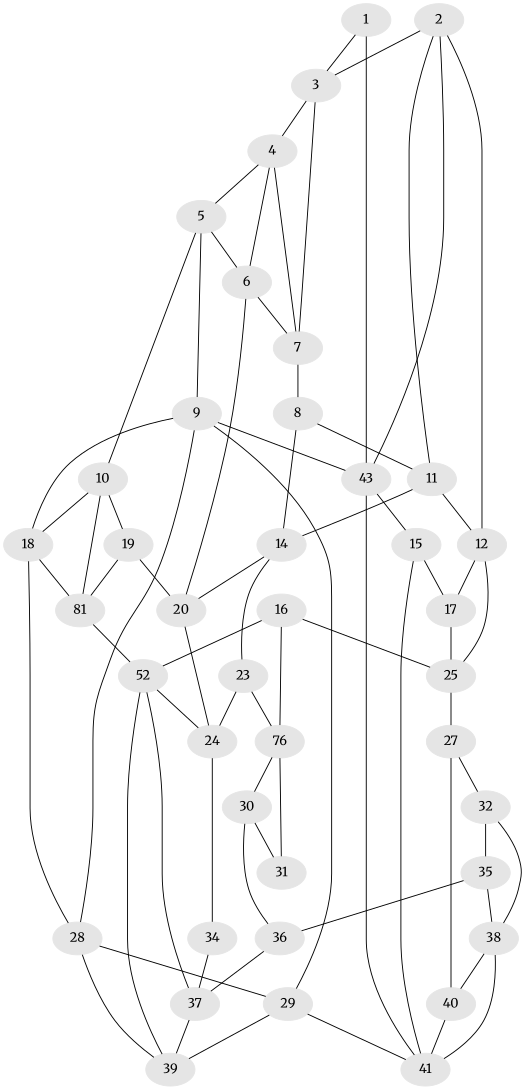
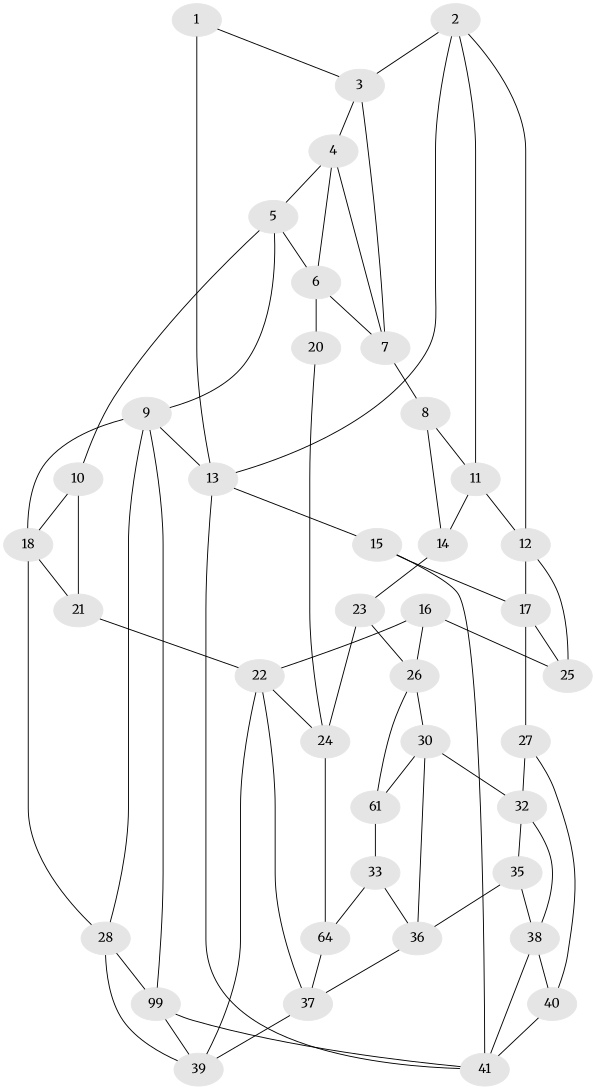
(366, 479) -> (213, 479)
(128, 545) -> none
(231, 578) -> none
(80, 610) -> (78, 610)
(143, 676) -> (260, 676)
(451, 709) -> (526, 676)
(280, 742) -> (415, 676)
none -> (472, 773)
(282, 873) -> (375, 807)
none -> (375, 873)
(212, 938) -> (325, 938)
(288, 1004) -> (156, 1004)
